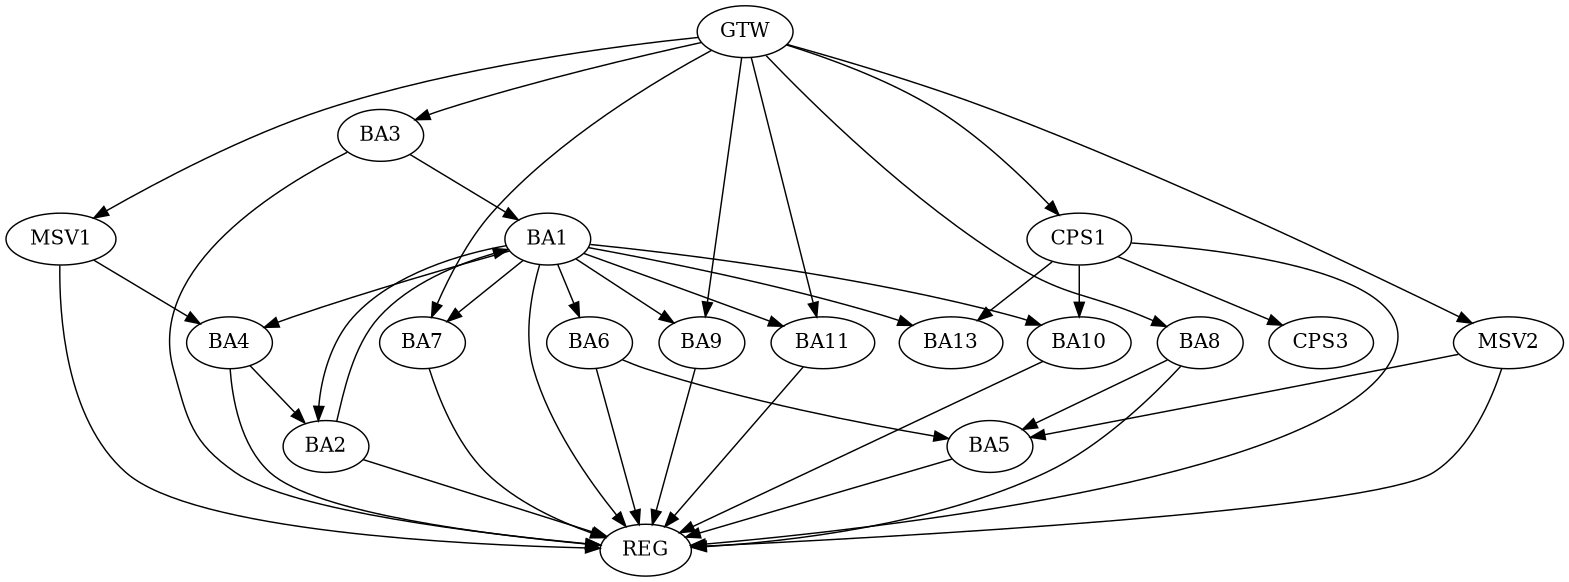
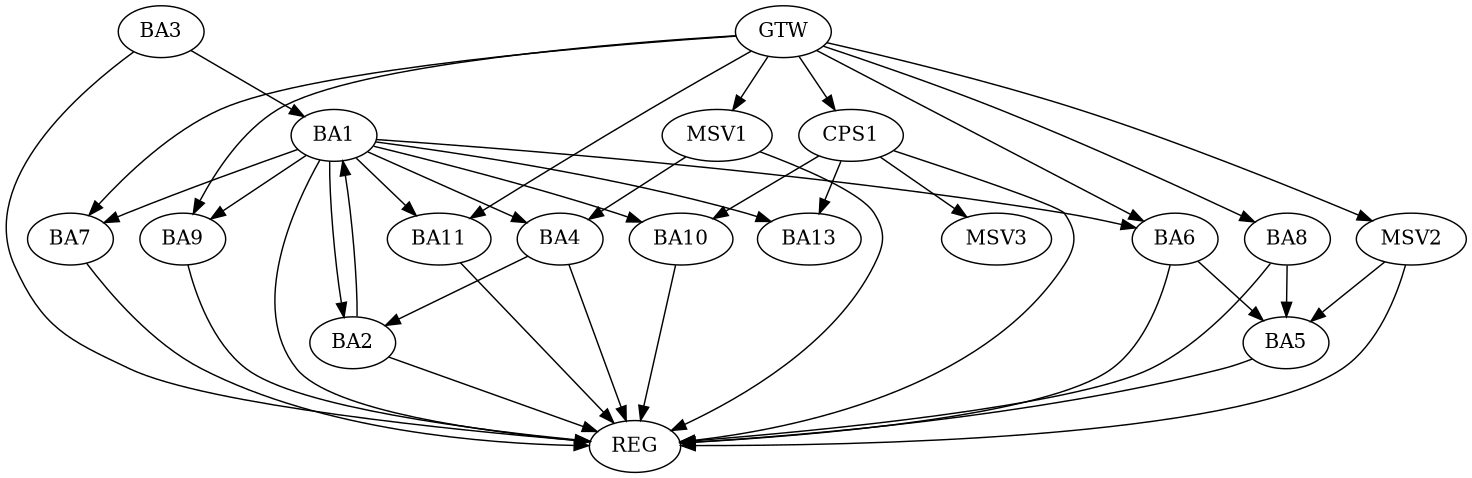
(564, 75) -> (974, 132)
(1321, 343) -> (997, 239)
